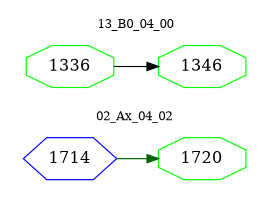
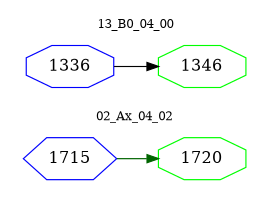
(70, 66) -> (70, 66)
(70, 159) -> (70, 159)
